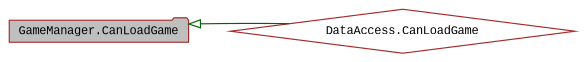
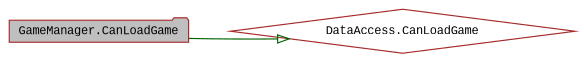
(245, 23) -> (233, 39)
